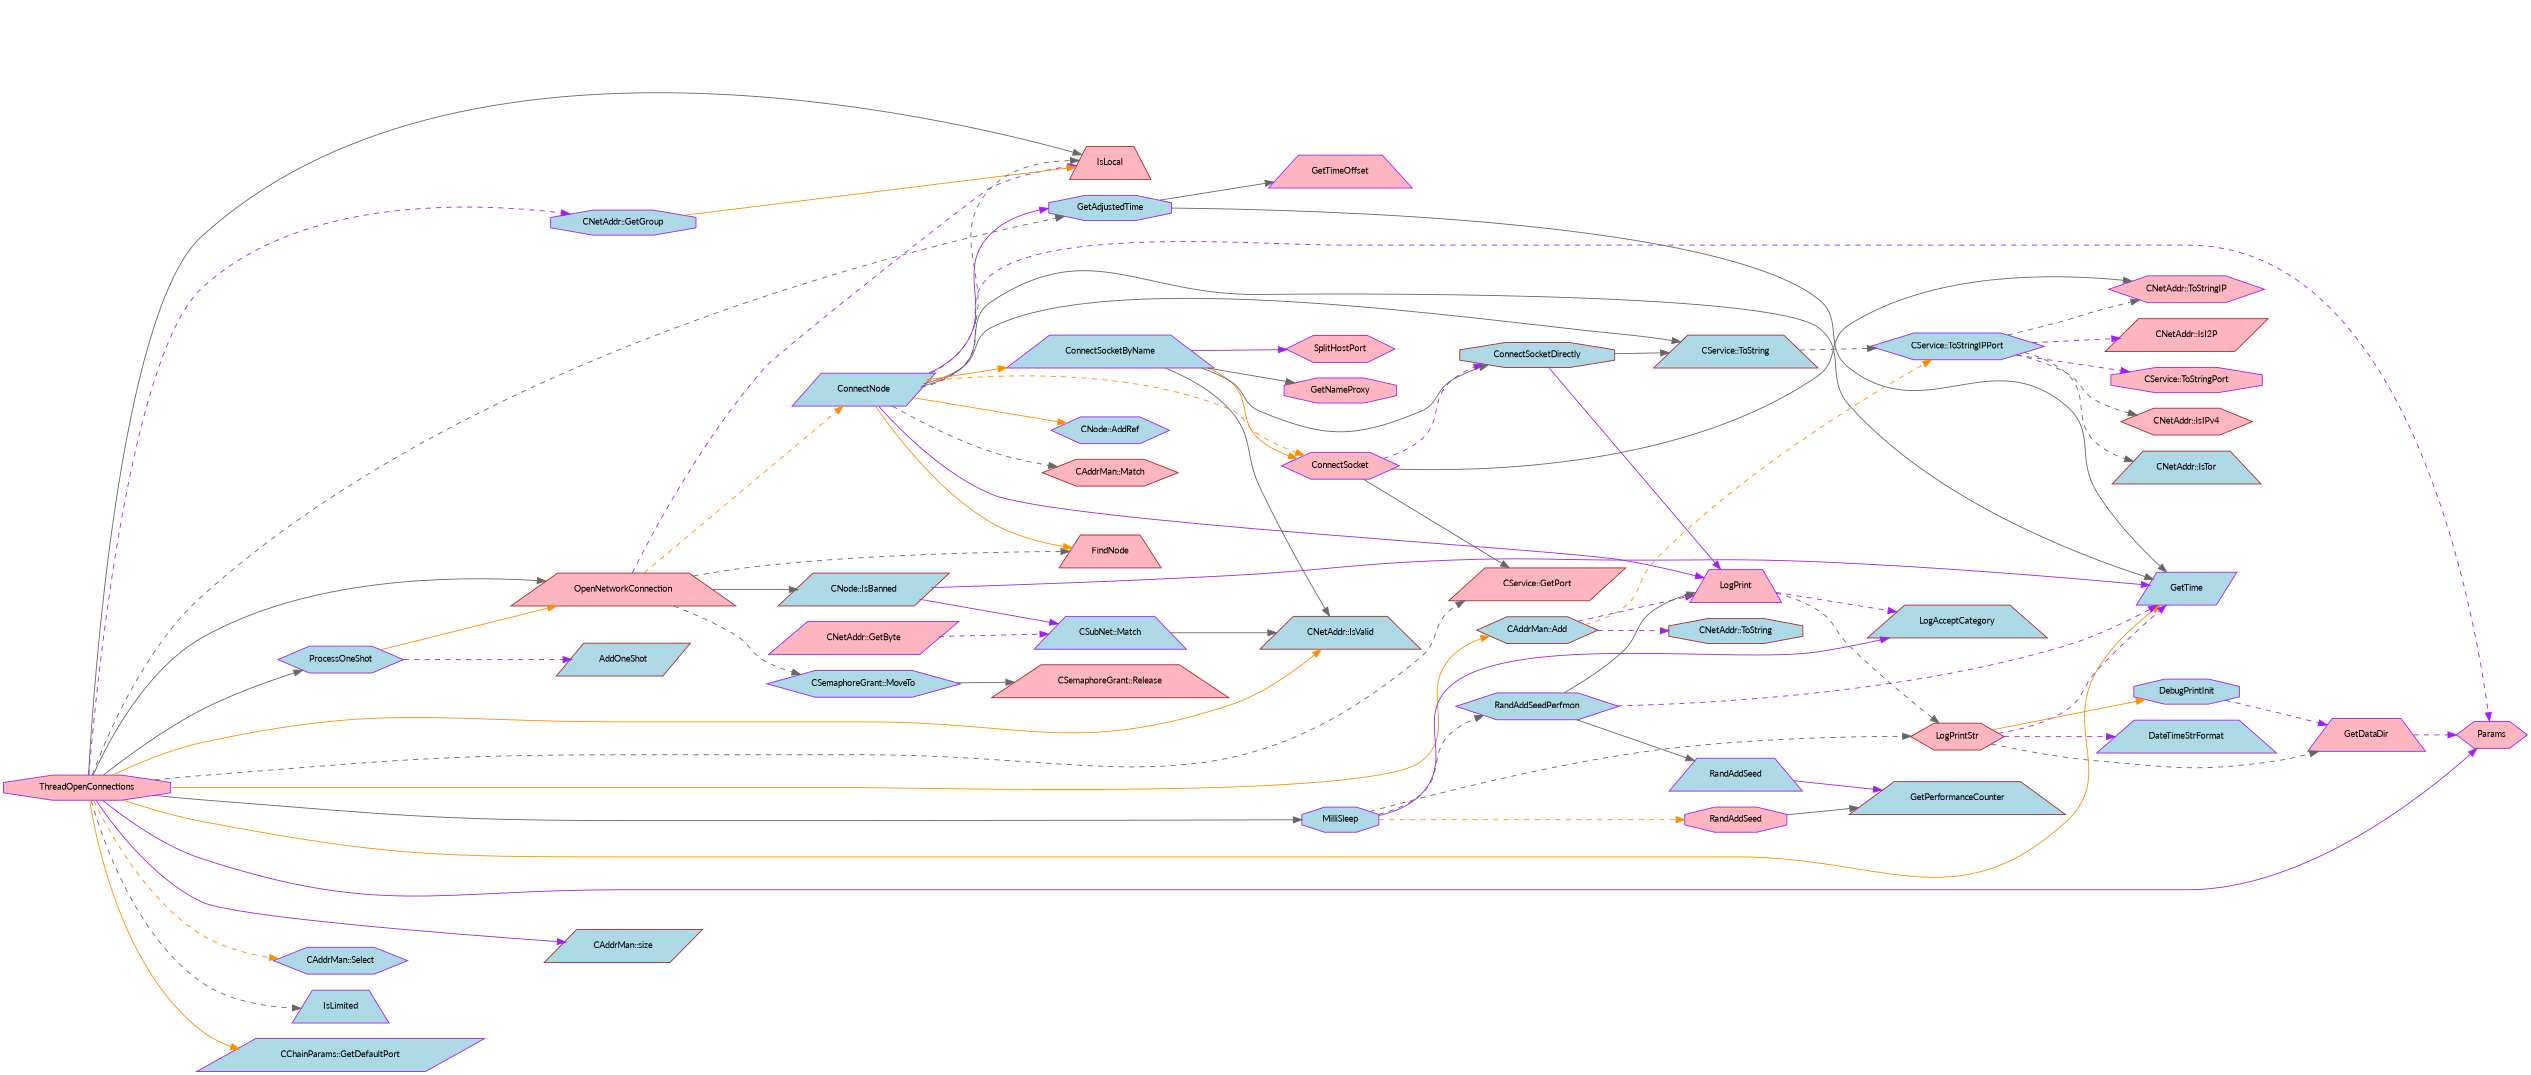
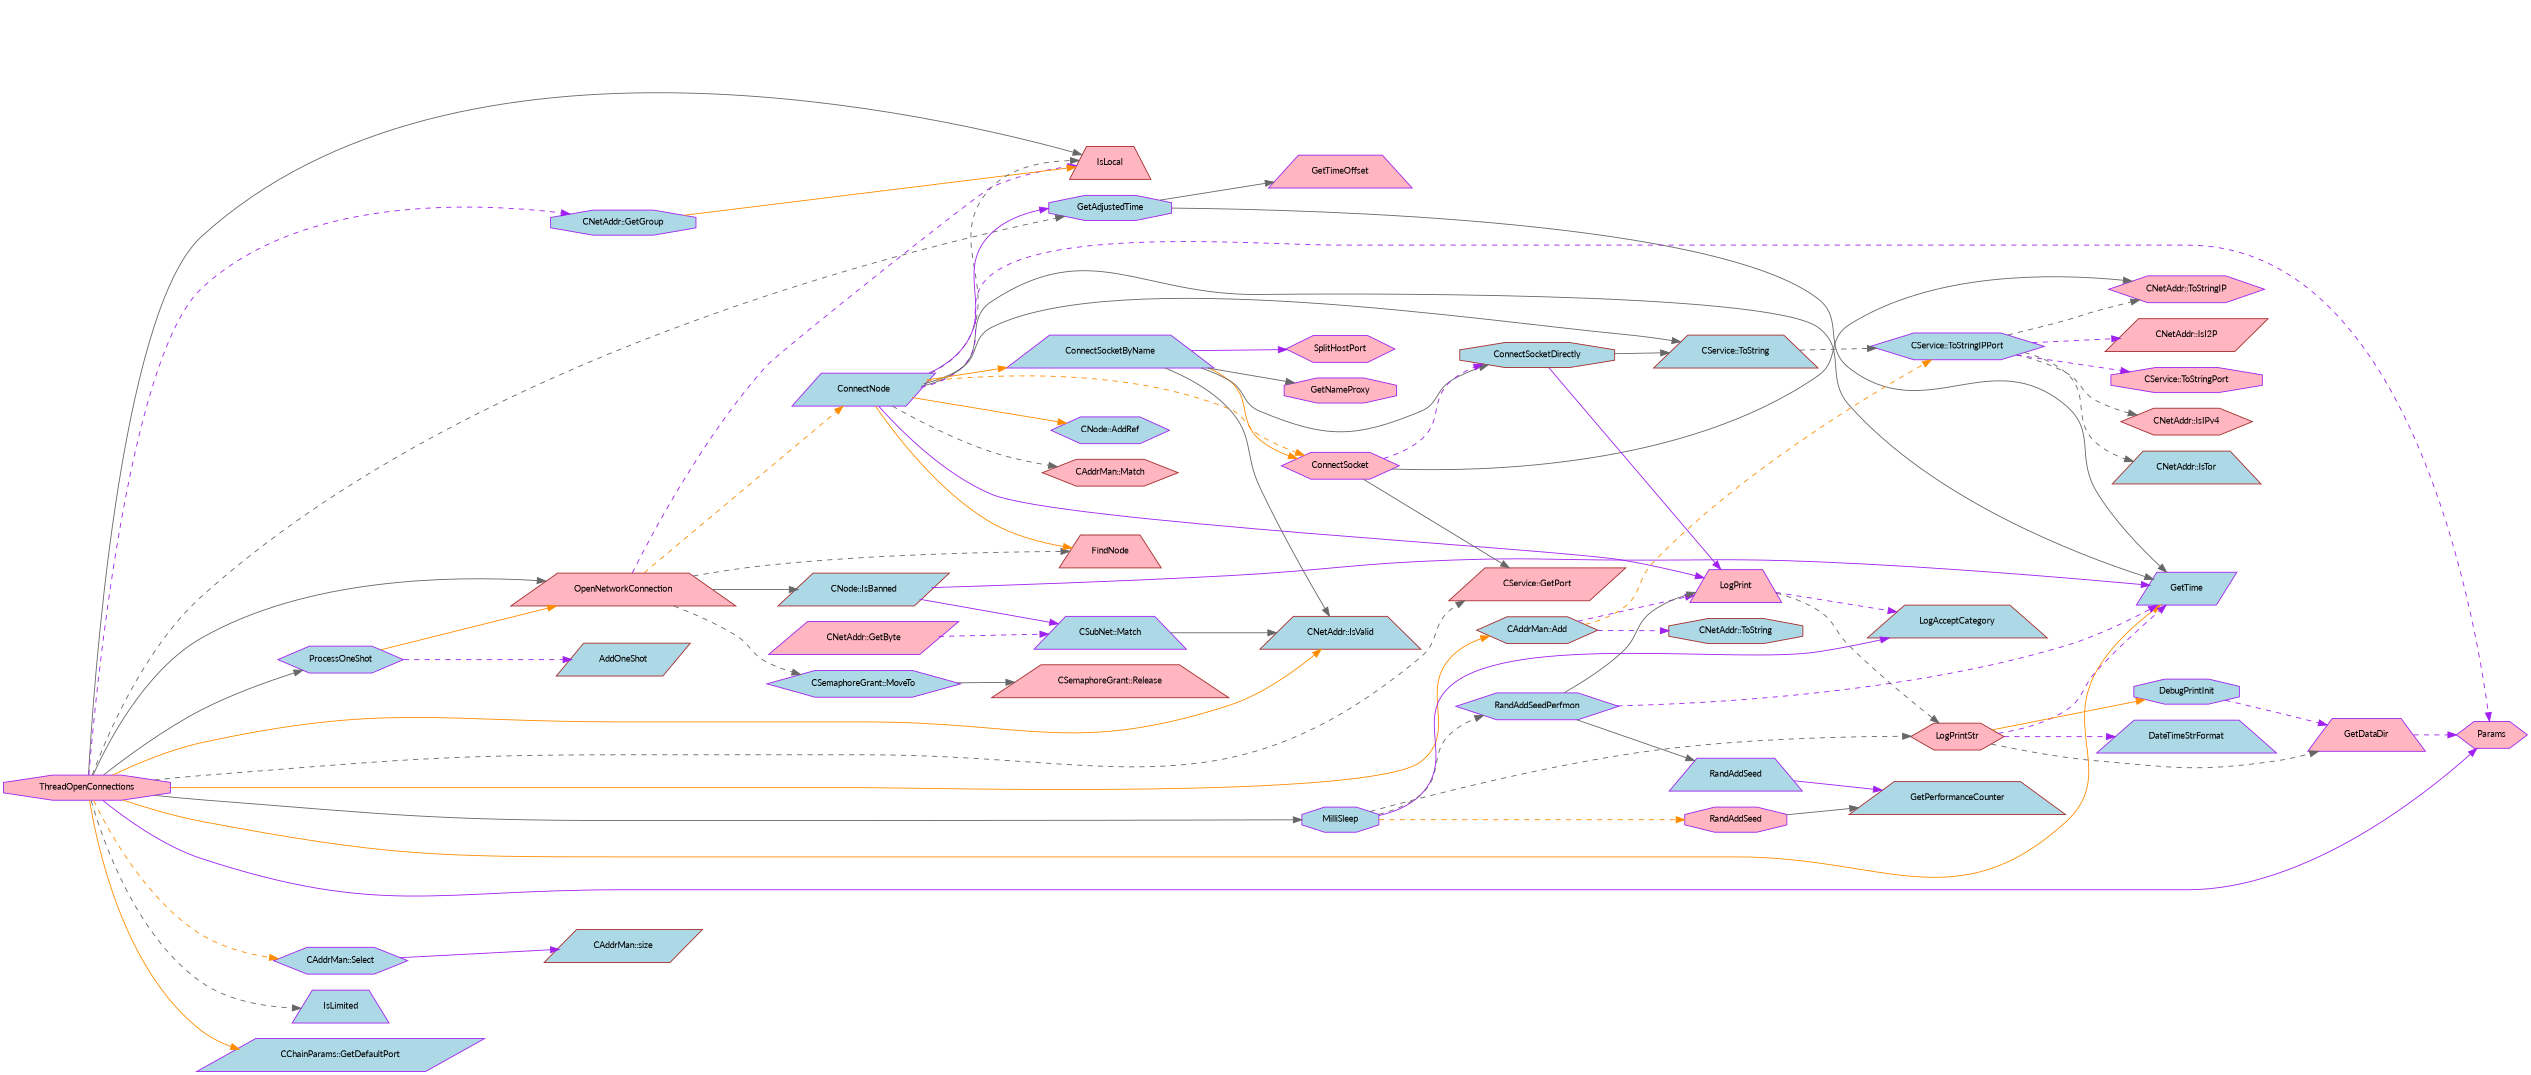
(305, 920) -> (475, 954)
